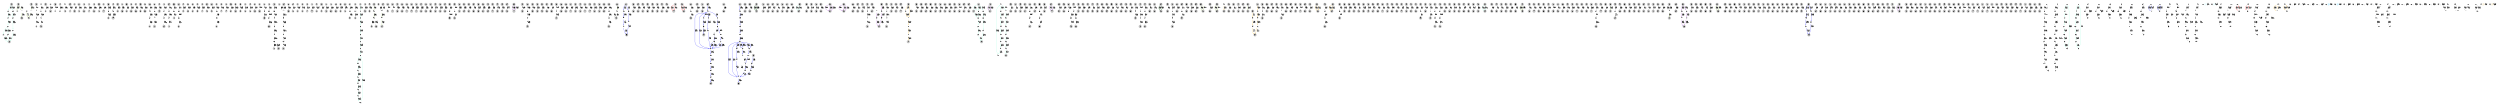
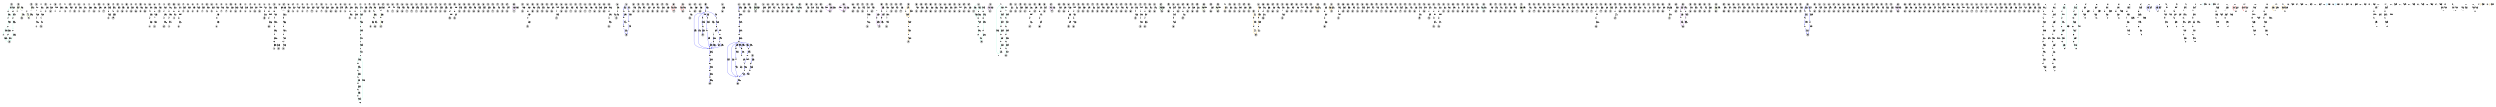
(1758, 8) -> (1757, 8)
(1071, 14) -> (1069, 14)
